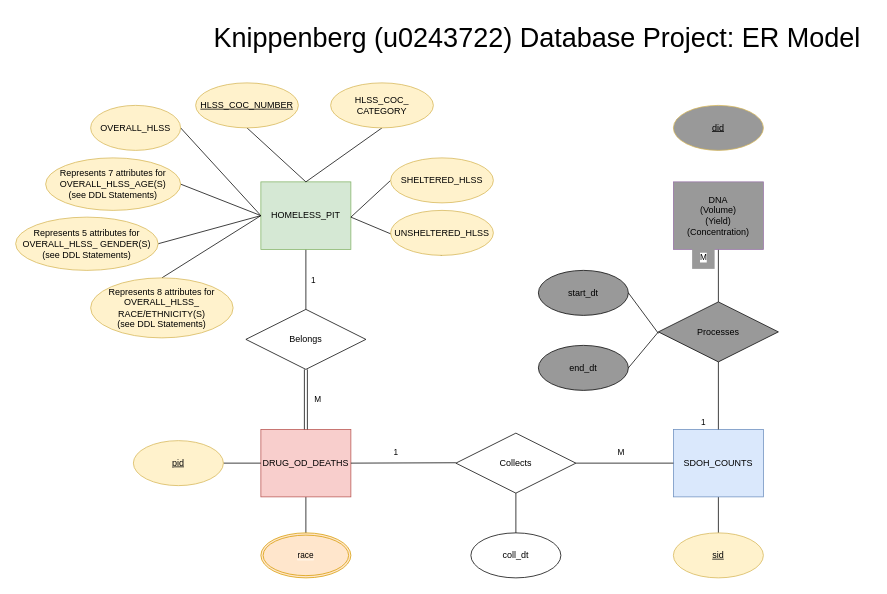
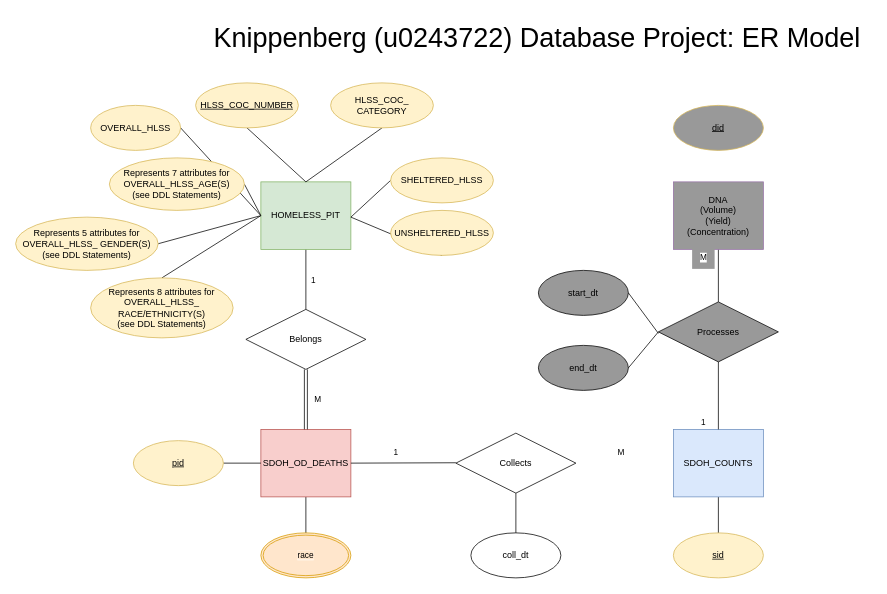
(113, 184) -> (177, 184)
(306, 463) -> (306, 463)
(624, 463) -> none
